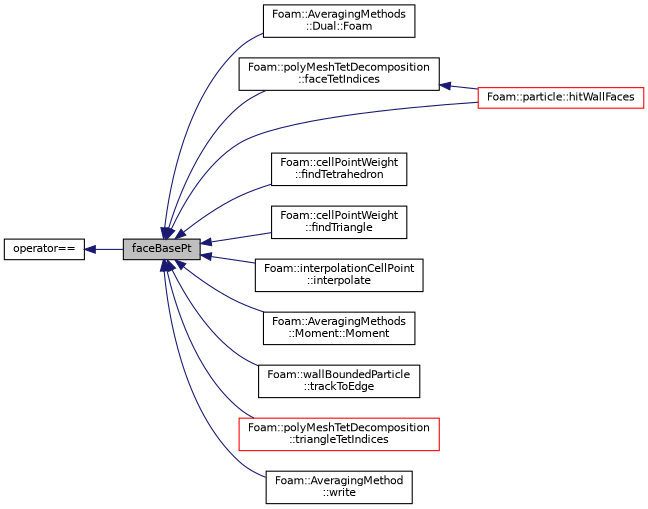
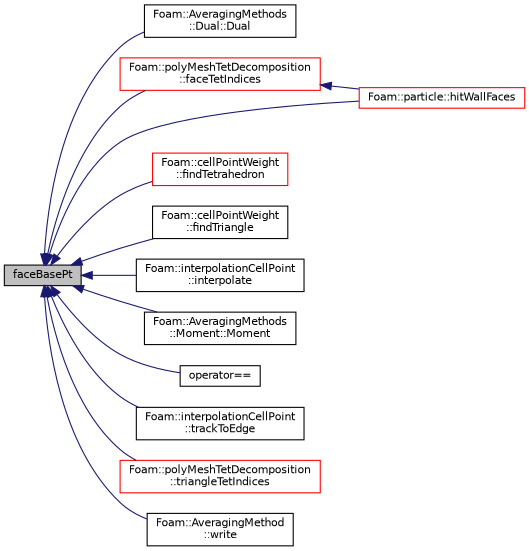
(339, 21) -> (220, 21)
(339, 74) -> (220, 74)
(339, 169) -> (220, 169)
(109, 249) -> (110, 348)
(339, 381) -> (220, 424)
